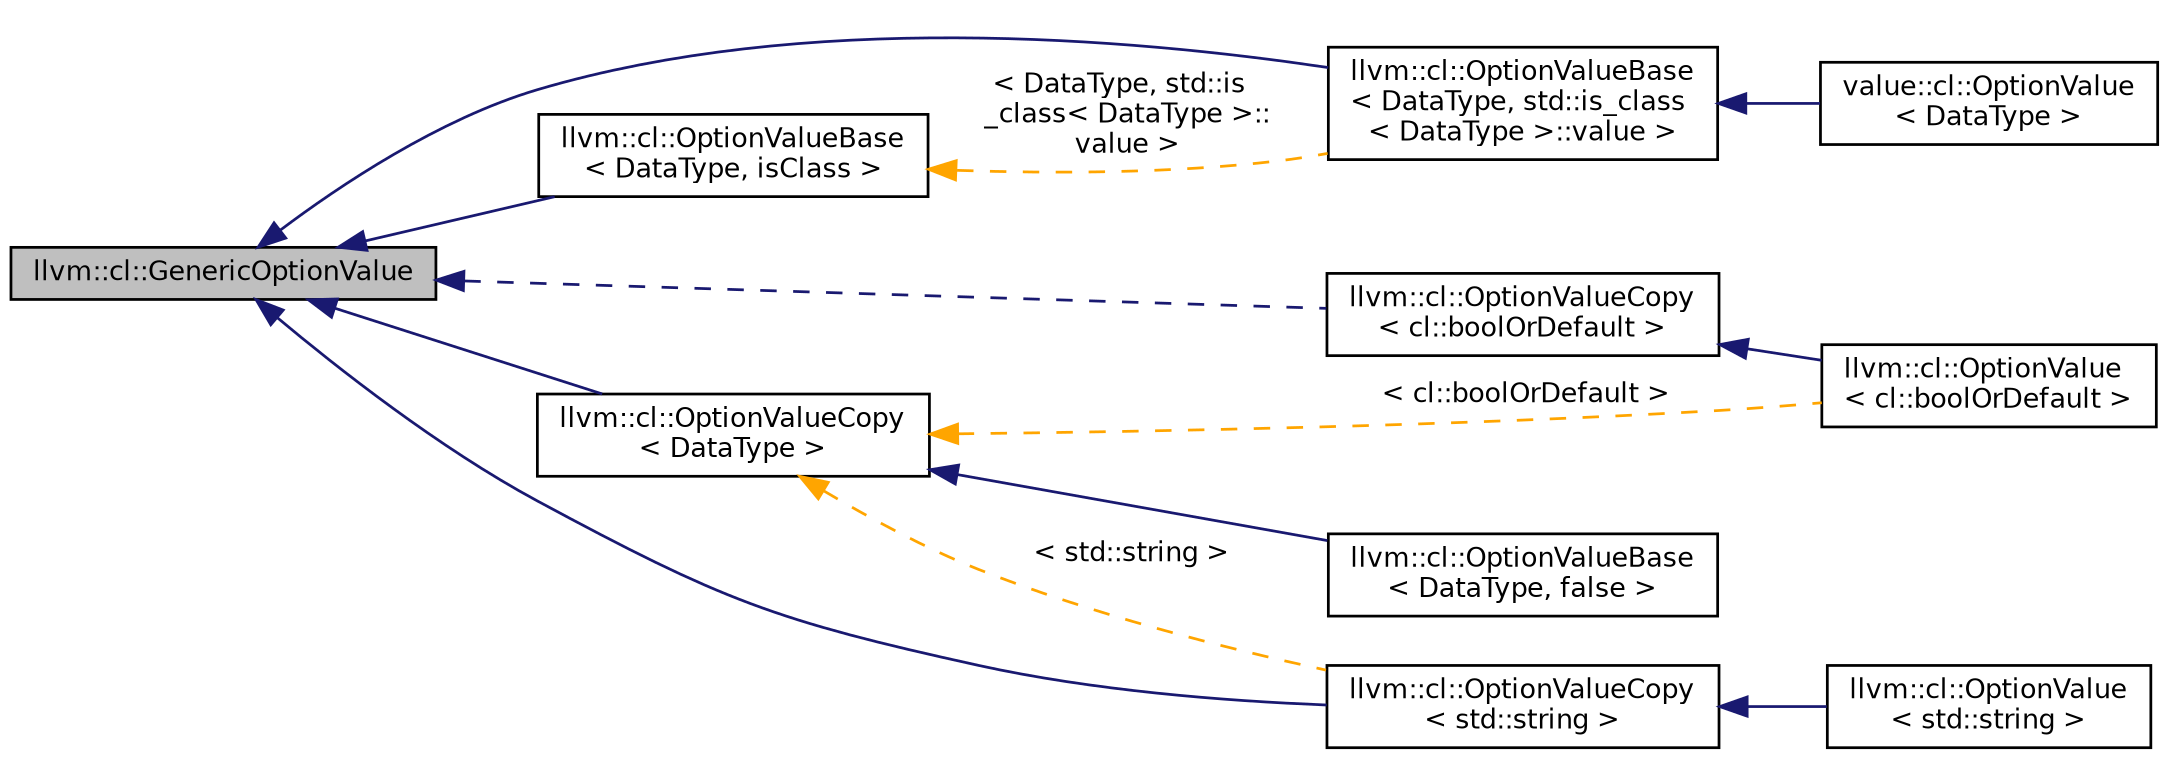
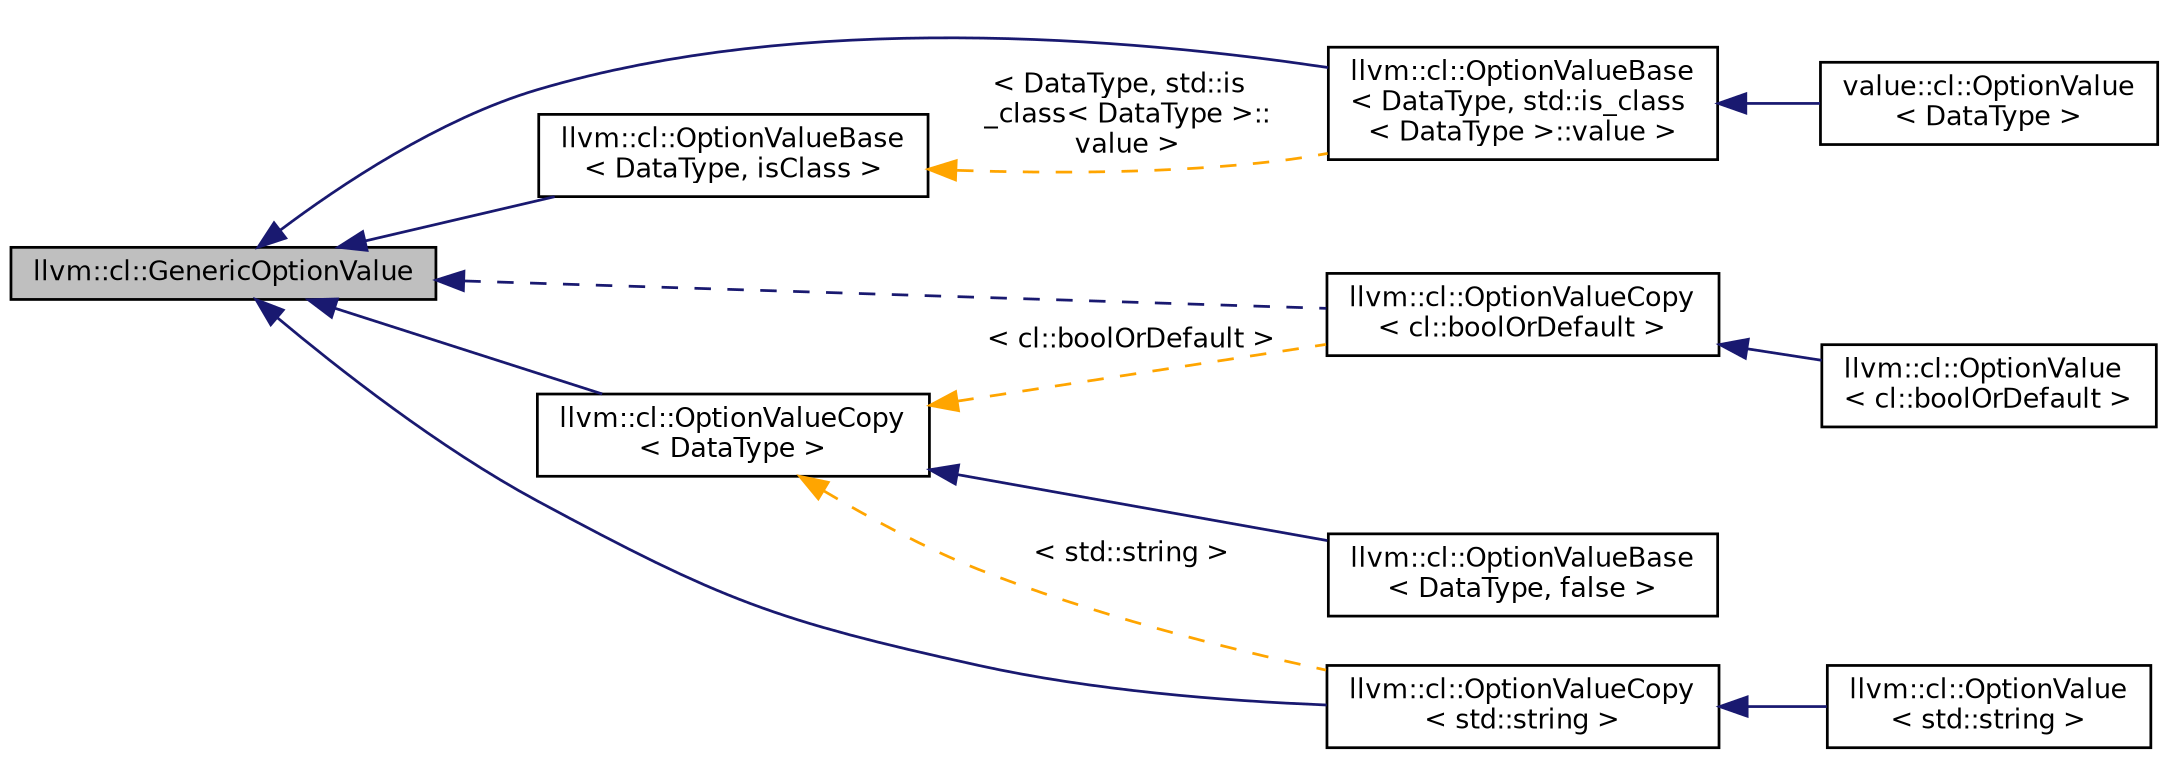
(1390, 425) -> (1142, 373)
